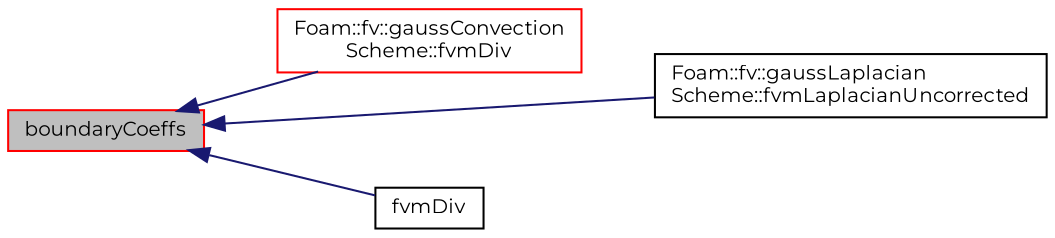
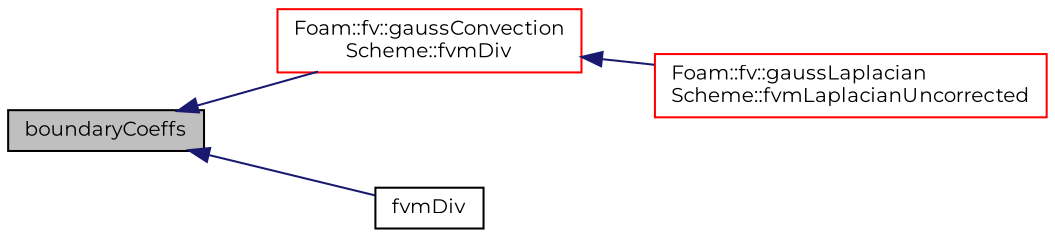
(851, 86) -> (851, 86)
(440, 110) -> (628, 62)
(106, 131) -> (106, 131)
